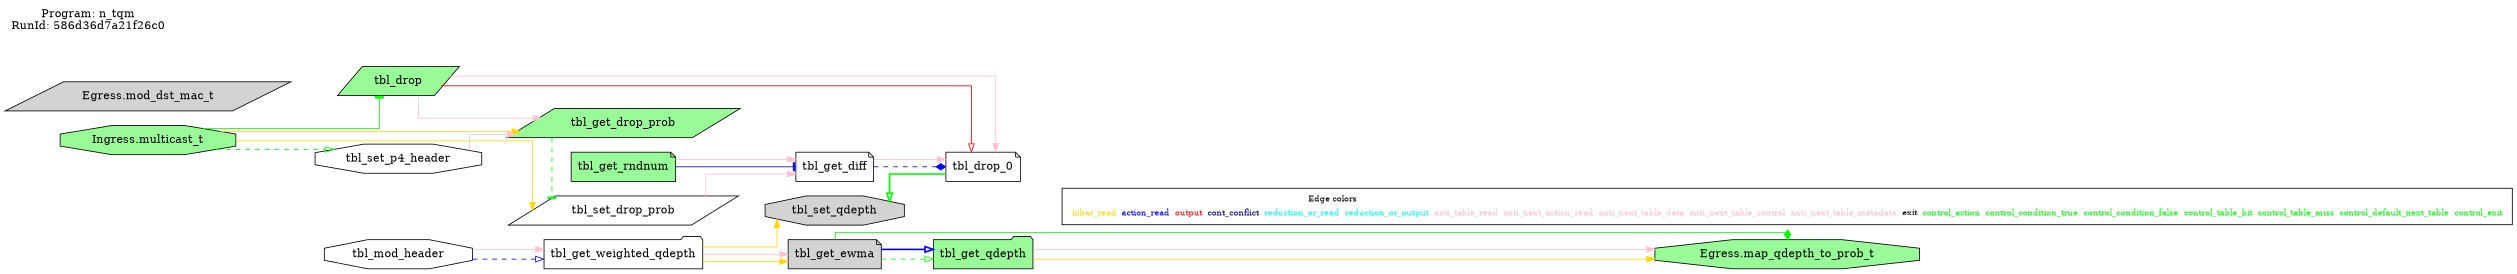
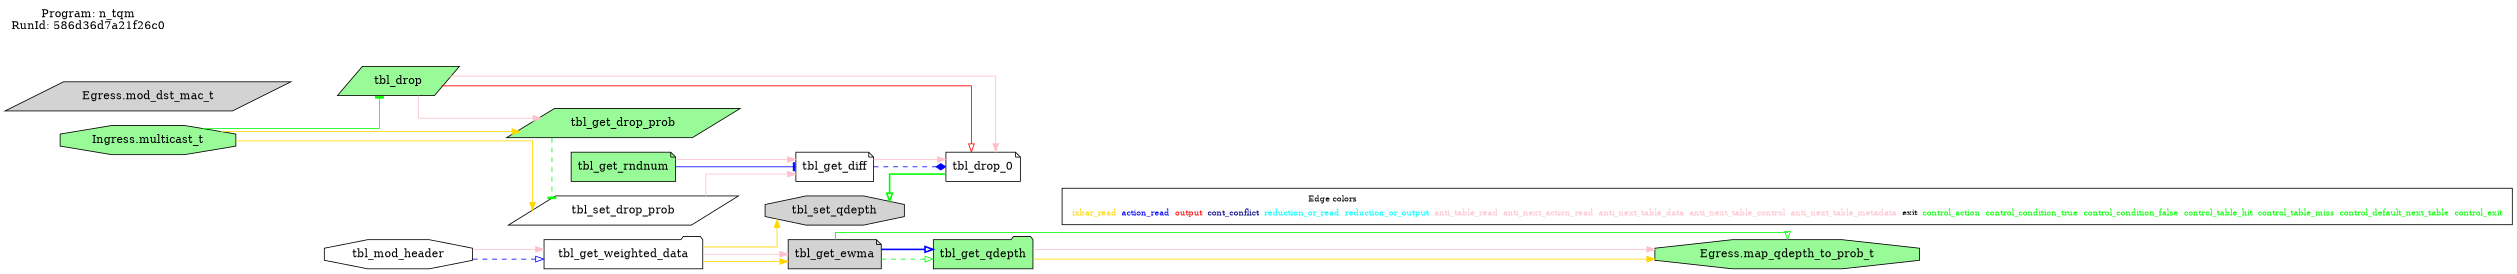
(398, 159) -> none
(1308, 232) -> (1308, 232)
(623, 254) -> (623, 254)
